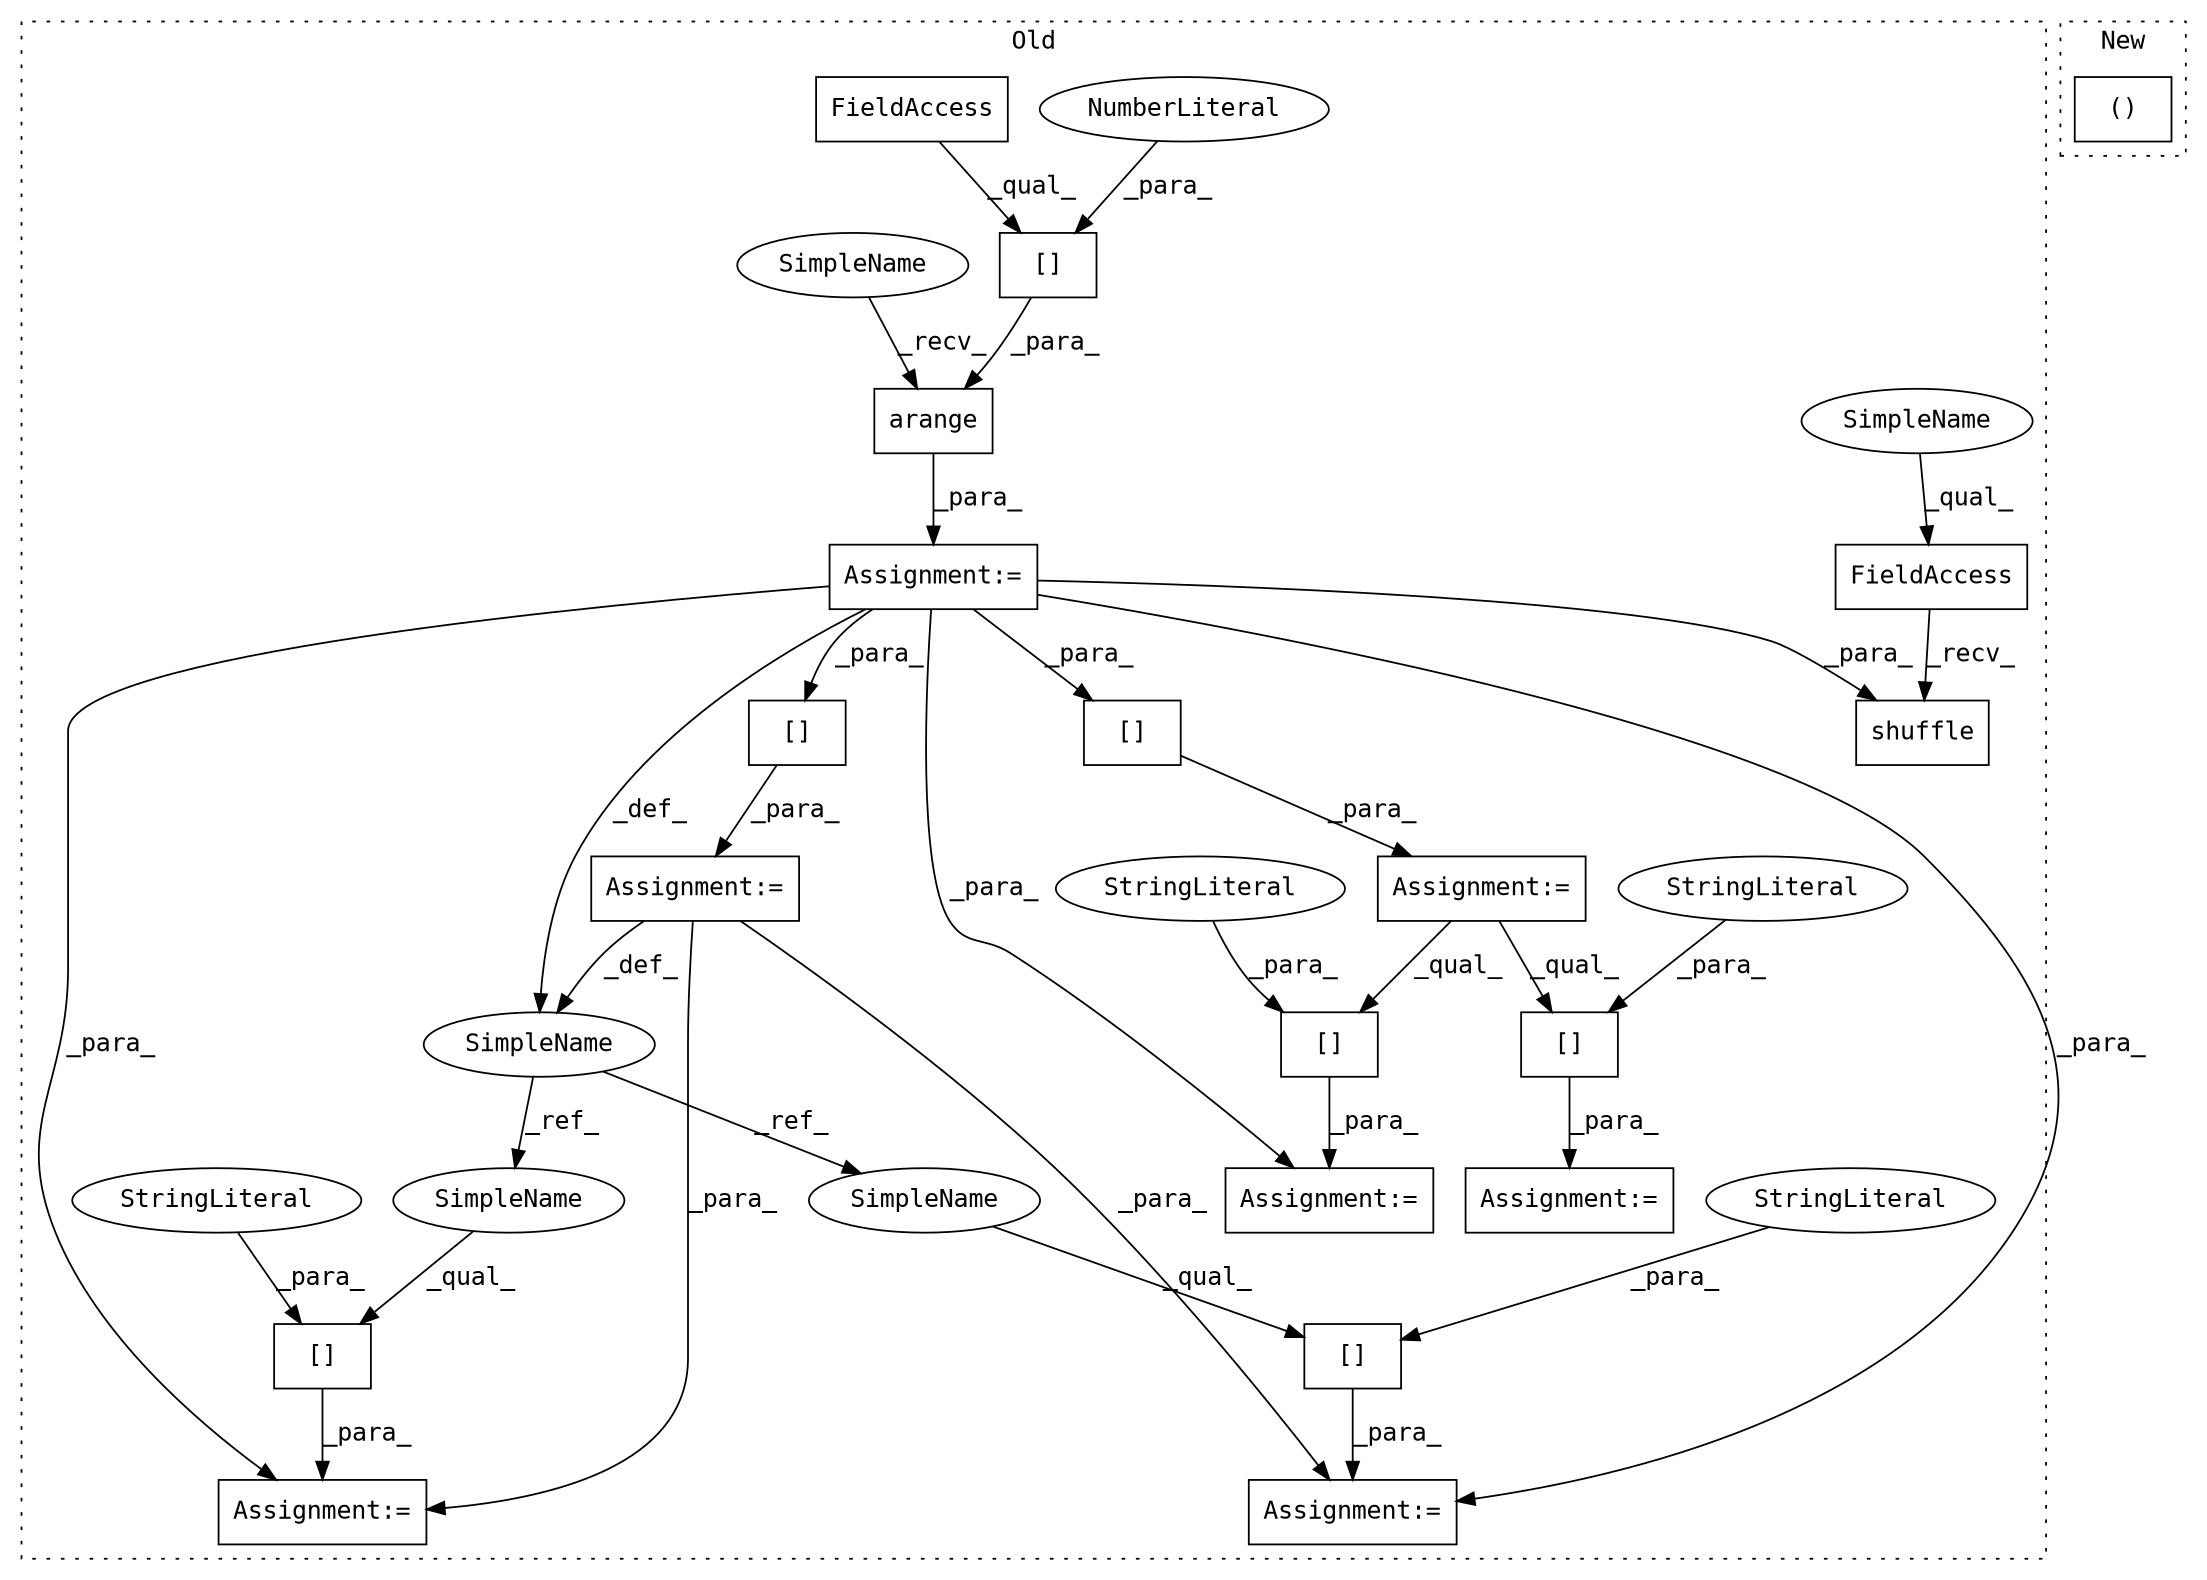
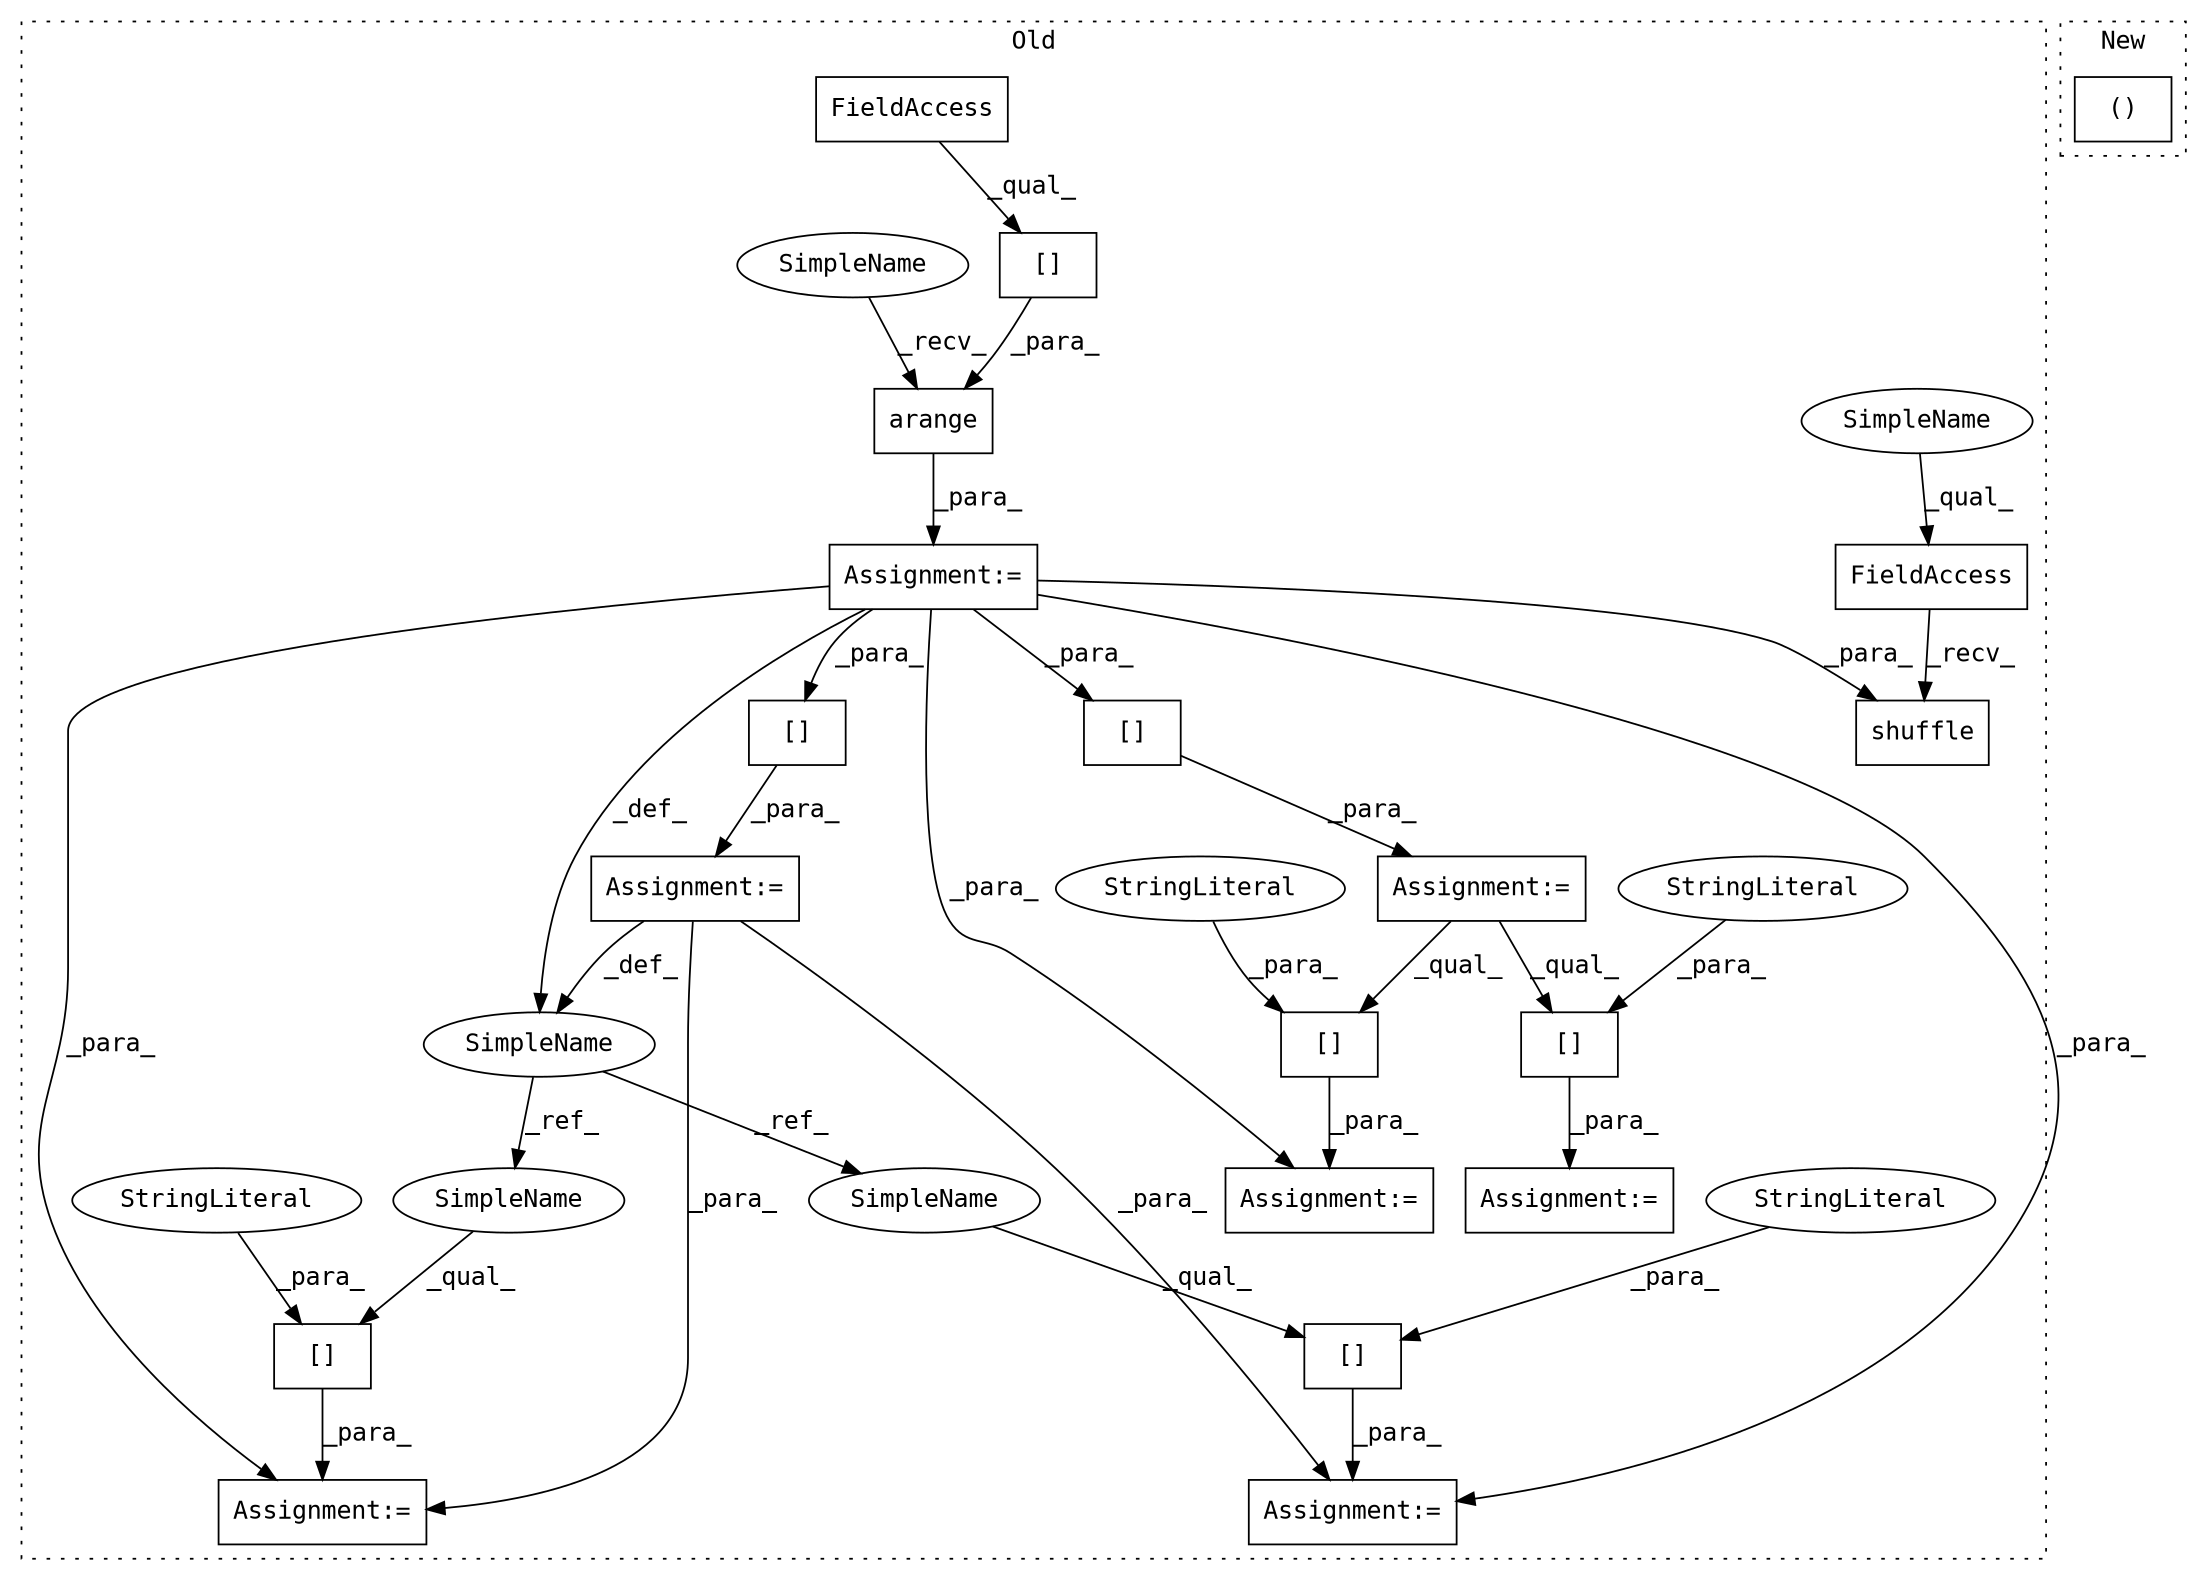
(1184, 109) -> none
